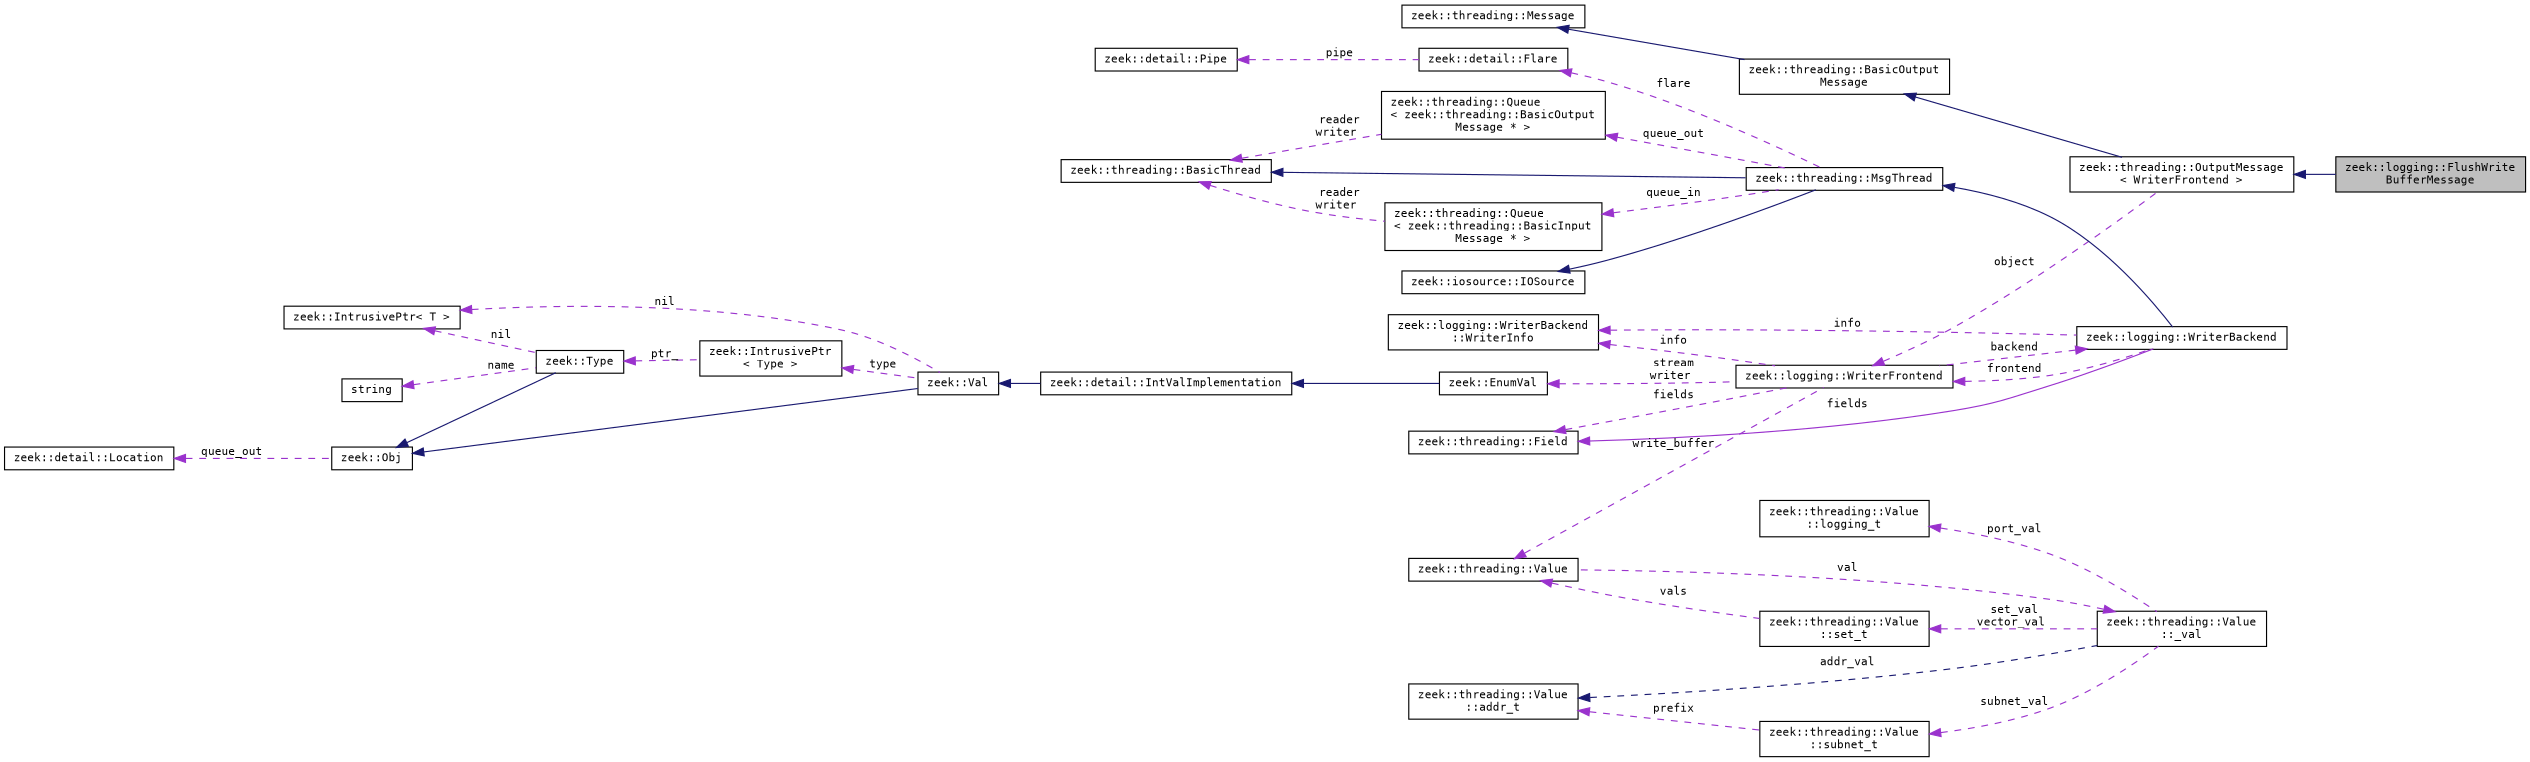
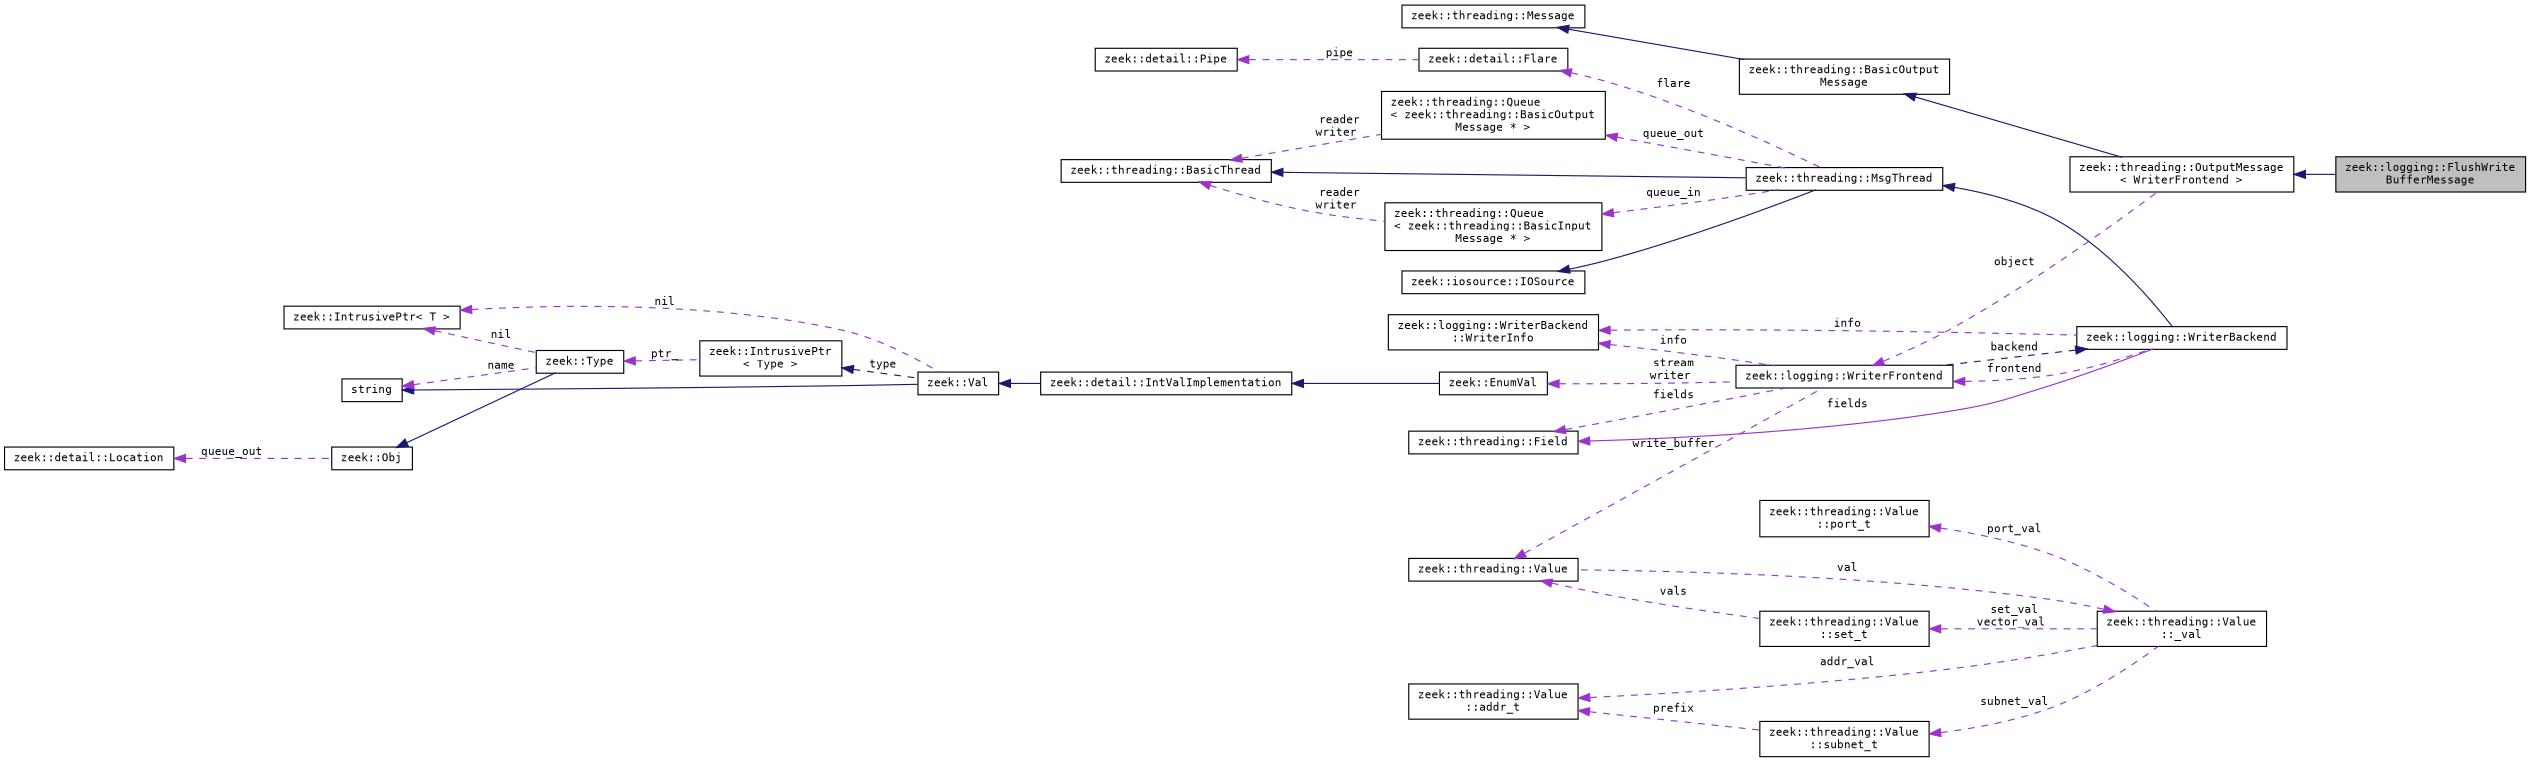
(2007, 358) -> (2007, 358)
(886, 374) -> (886, 374)
(671, 420) -> (666, 388)
(1844, 519) -> (1844, 519)
(1845, 680) -> (1845, 680)
